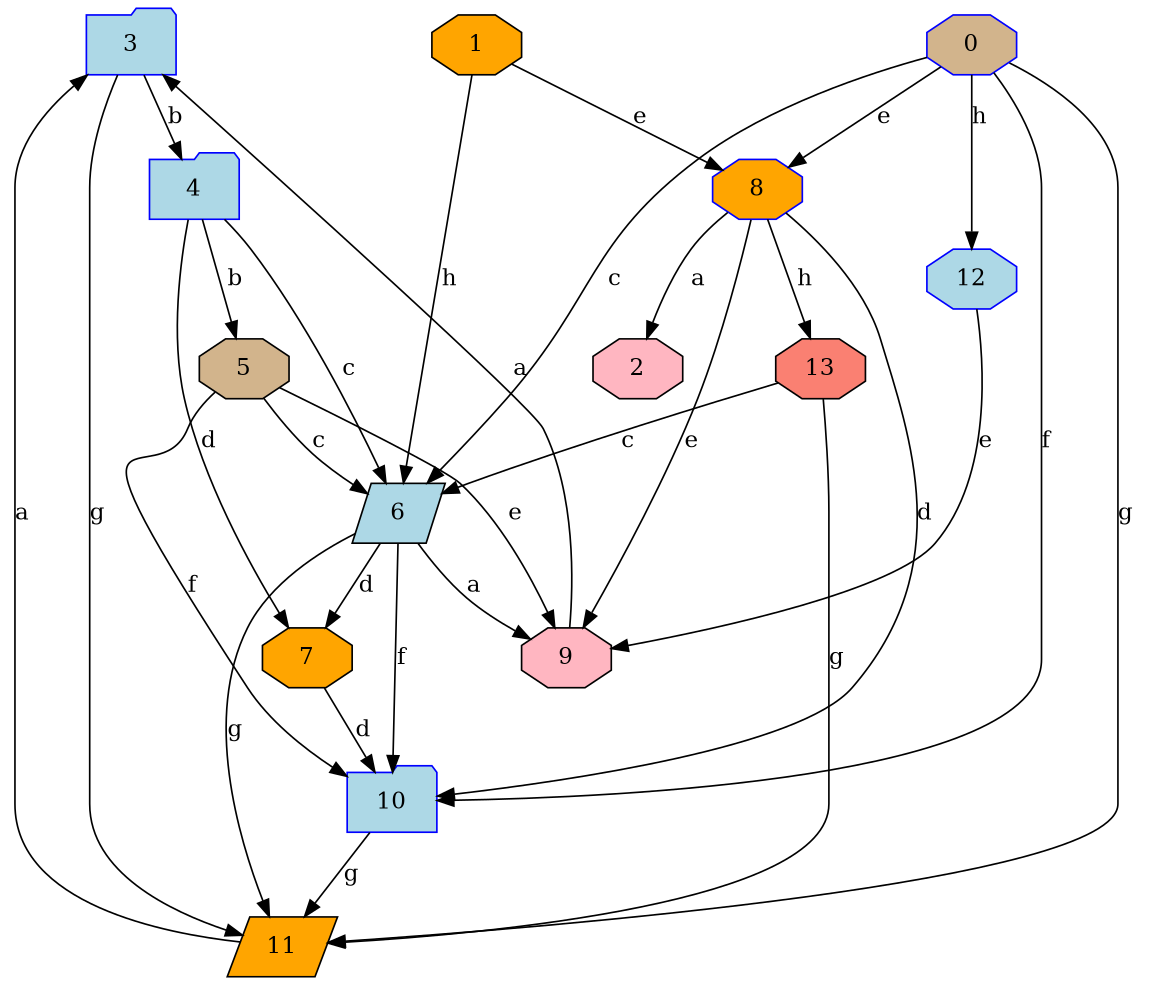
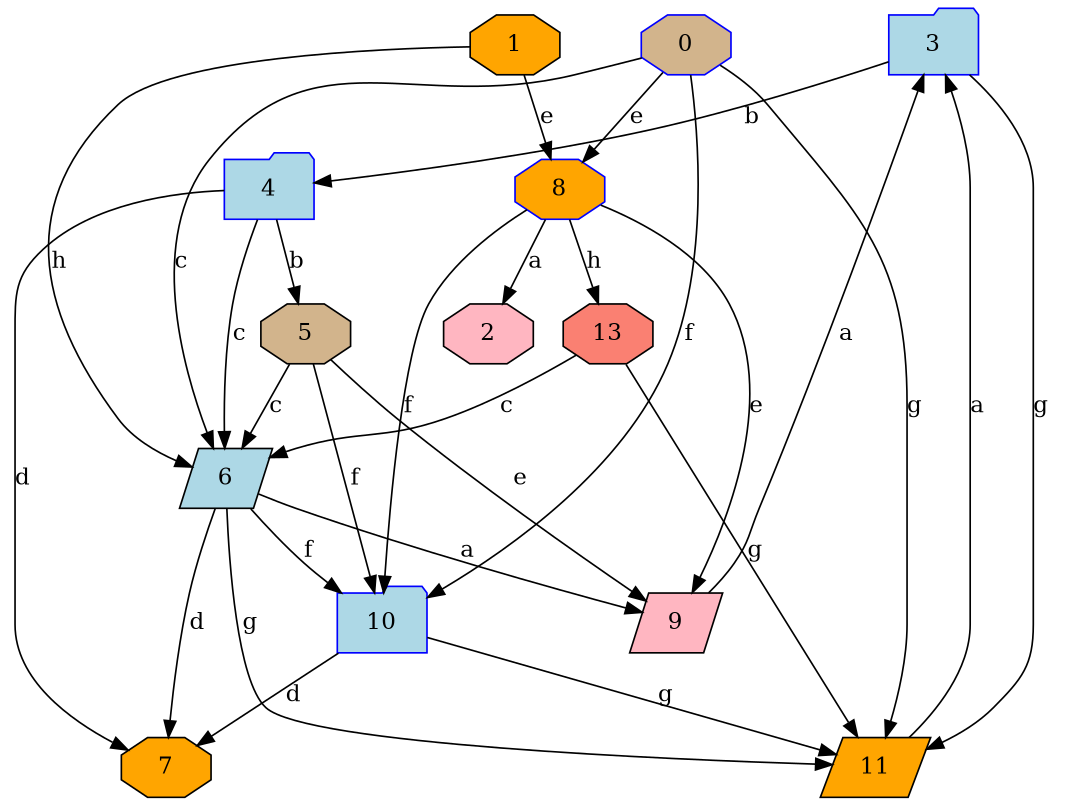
(972, 279) -> none
(925, 513) -> (409, 406)
(566, 658) -> (676, 623)
(345, 723) -> (275, 695)
